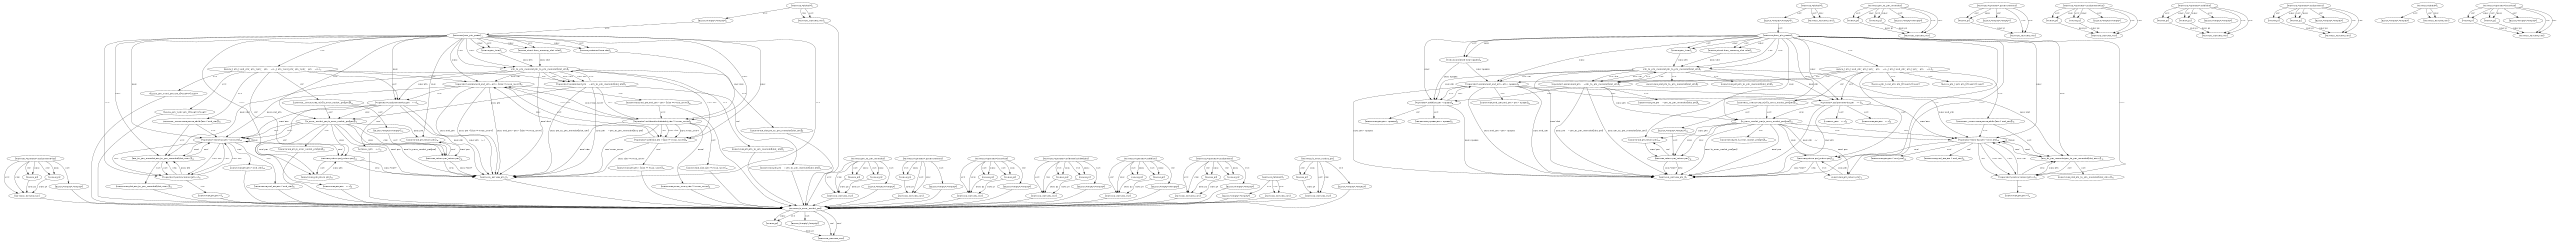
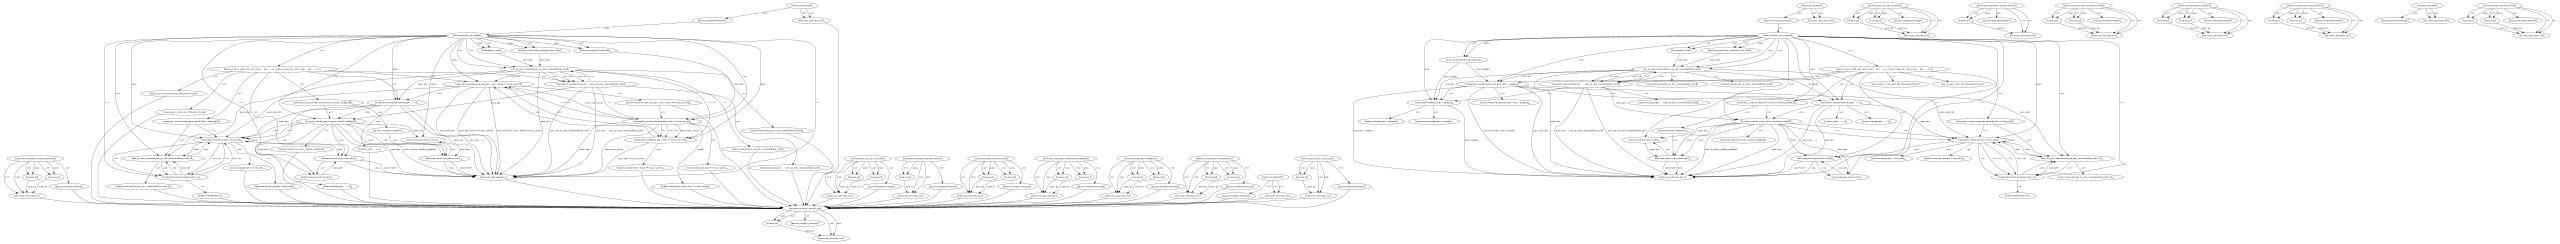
(1457, 92) -> none
